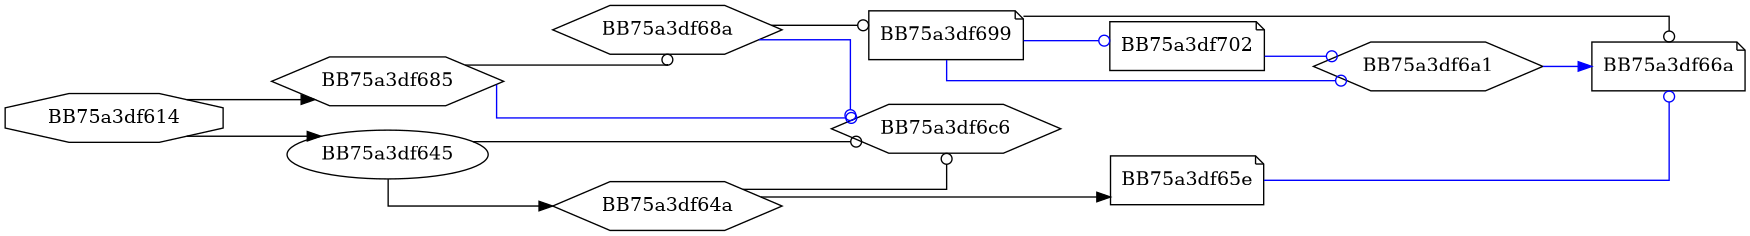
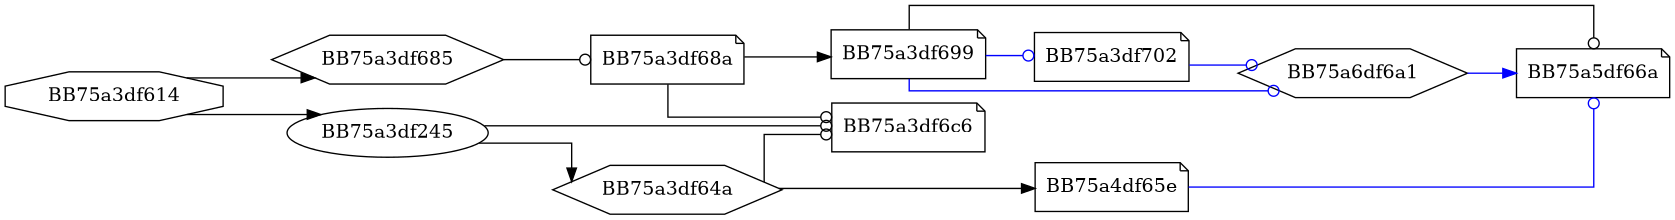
(815, 25) -> (781, 57)
(667, 30) -> (667, 60)
(840, 40) -> (728, 117)
(1428, 66) -> (1353, 73)
(1668, 66) -> (1593, 73)
(655, 118) -> none
(946, 129) -> (908, 127)
(388, 155) -> (388, 133)
(1187, 180) -> (1112, 187)
